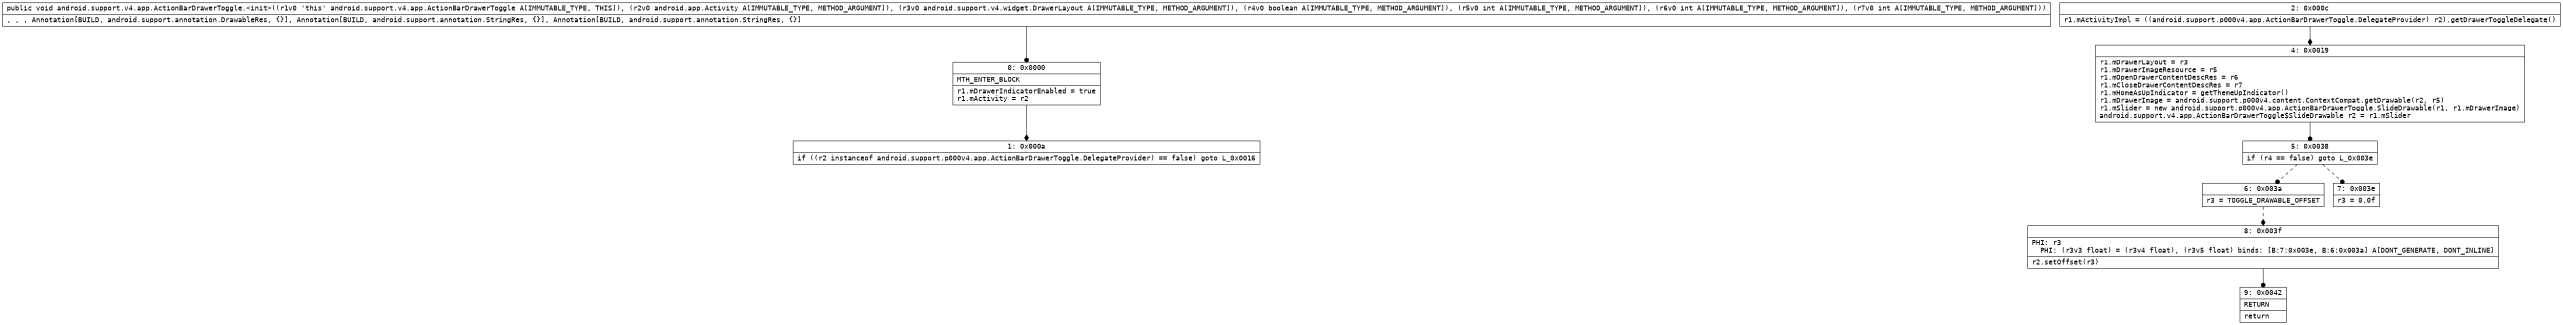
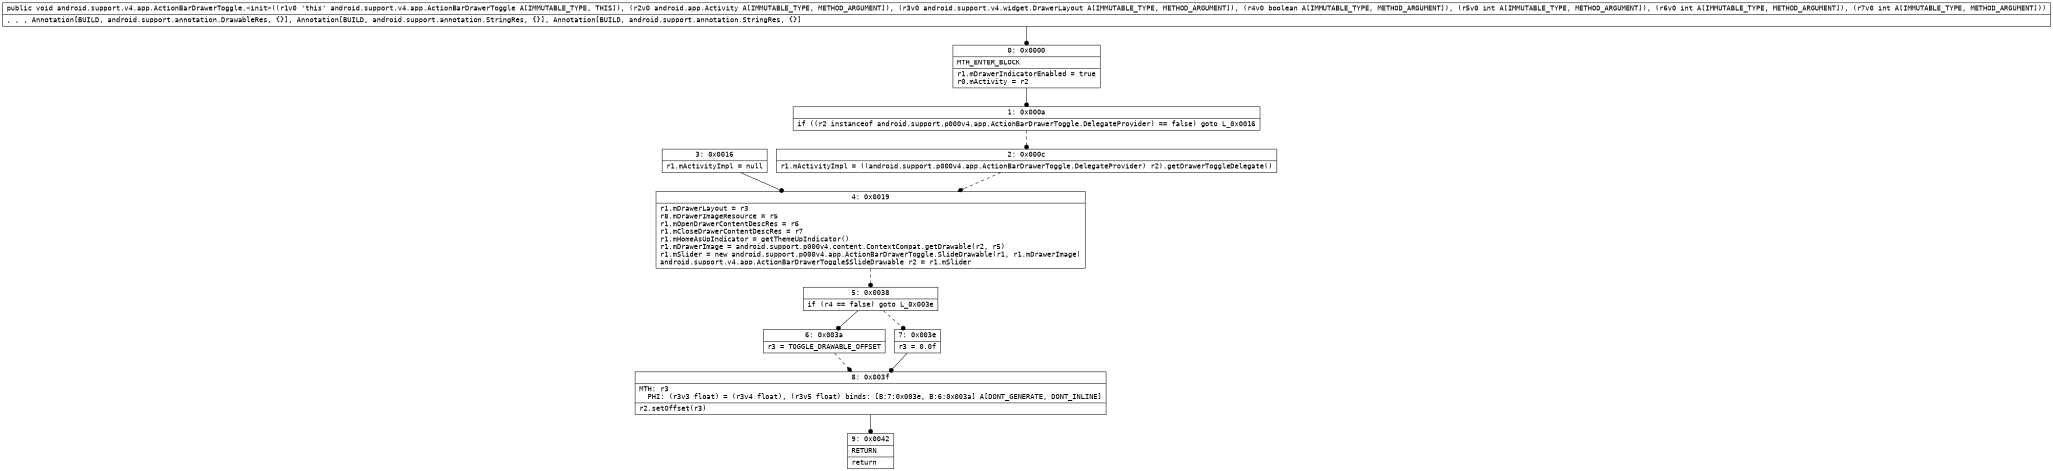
(2310, 33) -> (982, 181)
(2159, 70) -> (719, 216)
(993, 99) -> (993, 82)
(1027, 120) -> (1027, 95)
(2310, 129) -> (871, 276)
none -> (1027, 138)
none -> (715, 161)
(2288, 172) -> (849, 319)
(2049, 243) -> (656, 389)
none -> (900, 361)
